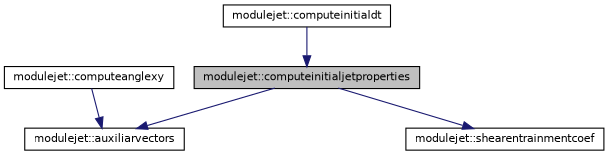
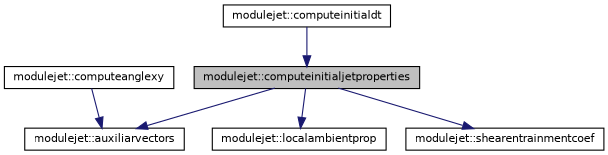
none -> (299, 139)
